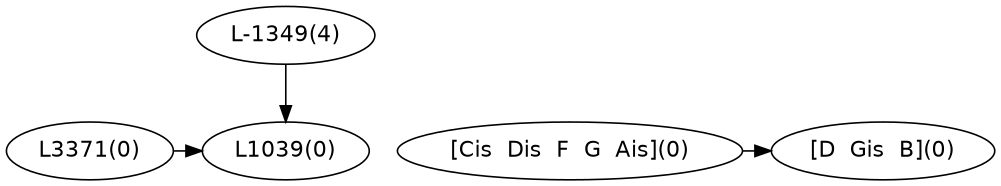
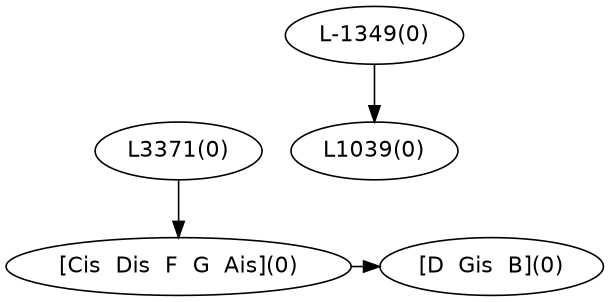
(286, 35) -> (374, 35)
(180, 151) -> (179, 201)
